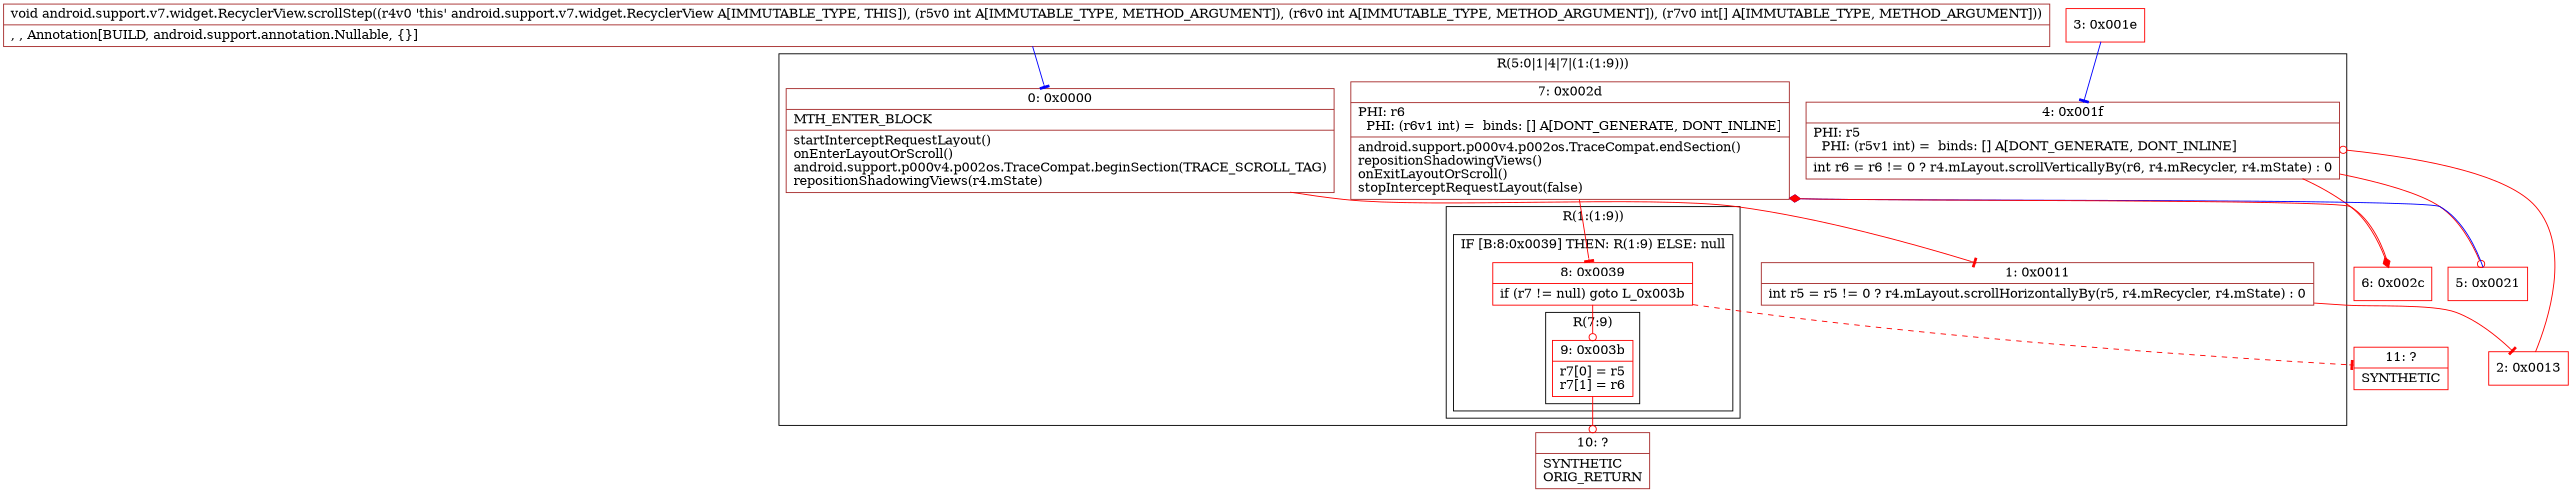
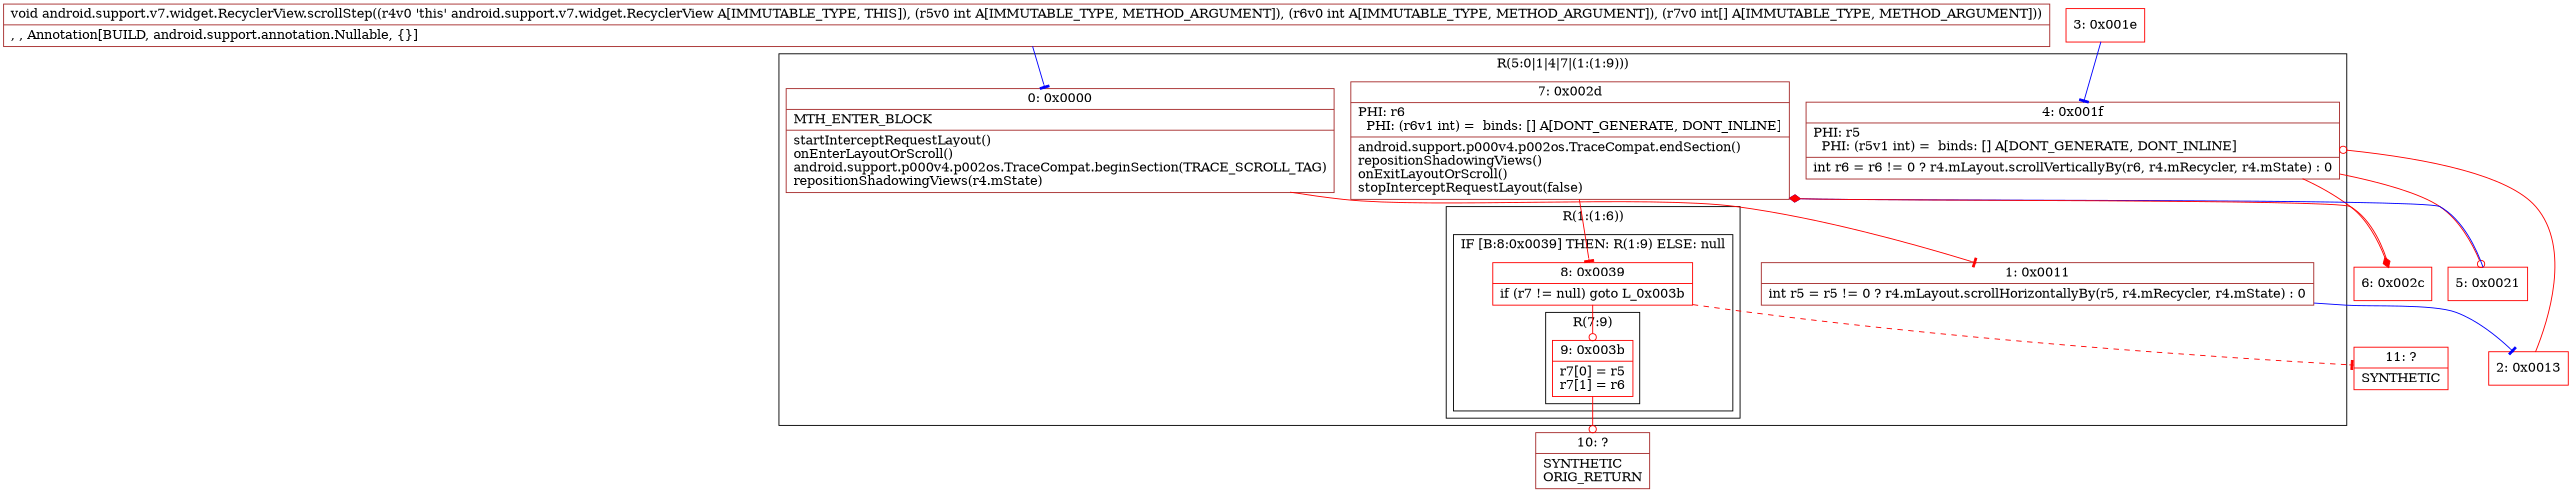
(1593, 217) -> (1593, 217)
(2418, 307) -> (2418, 307)
